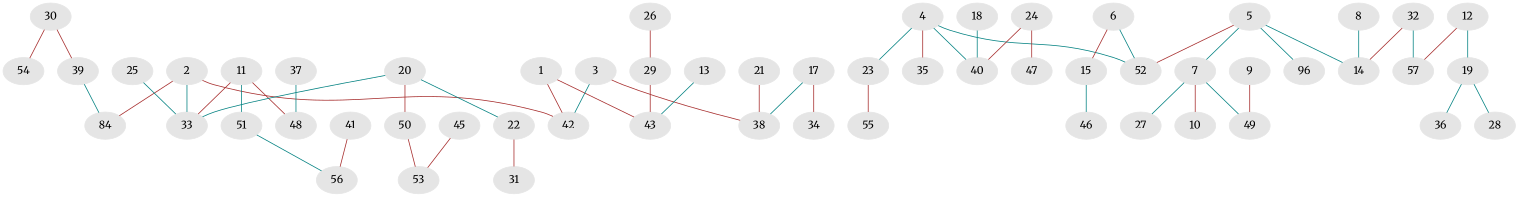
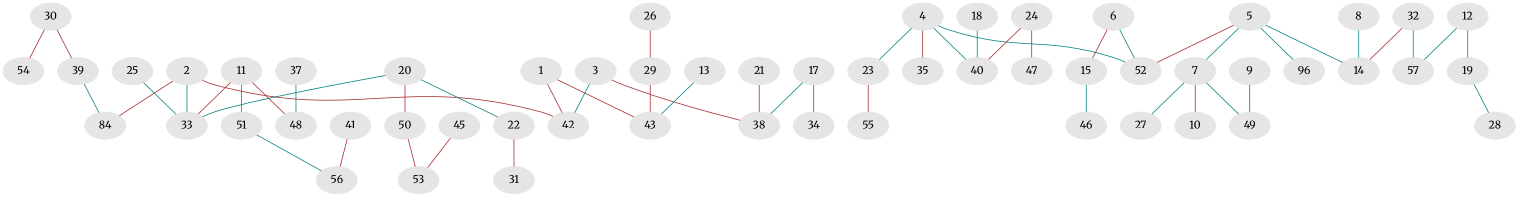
(1441, 44) -> (1441, 44)
(1440, 126) -> none
